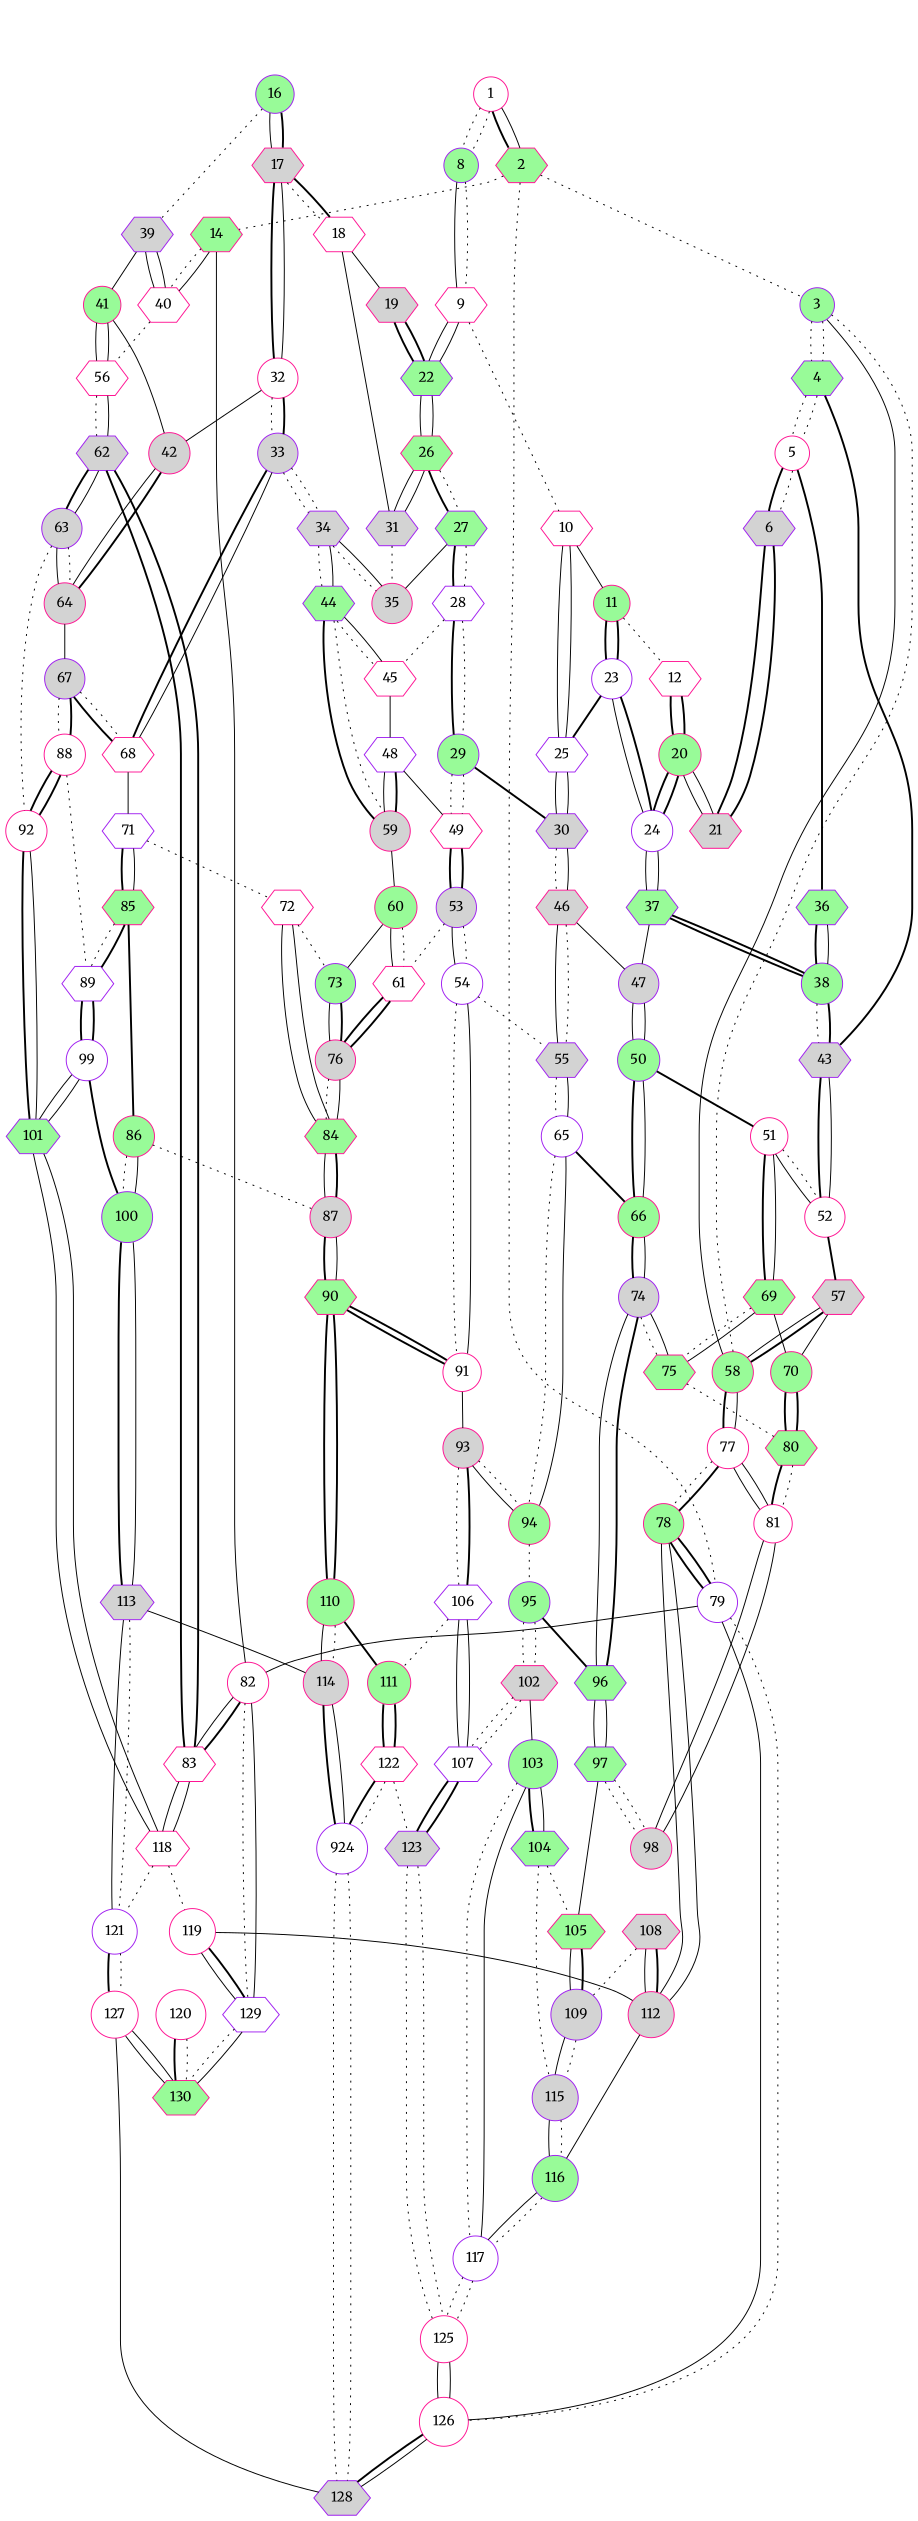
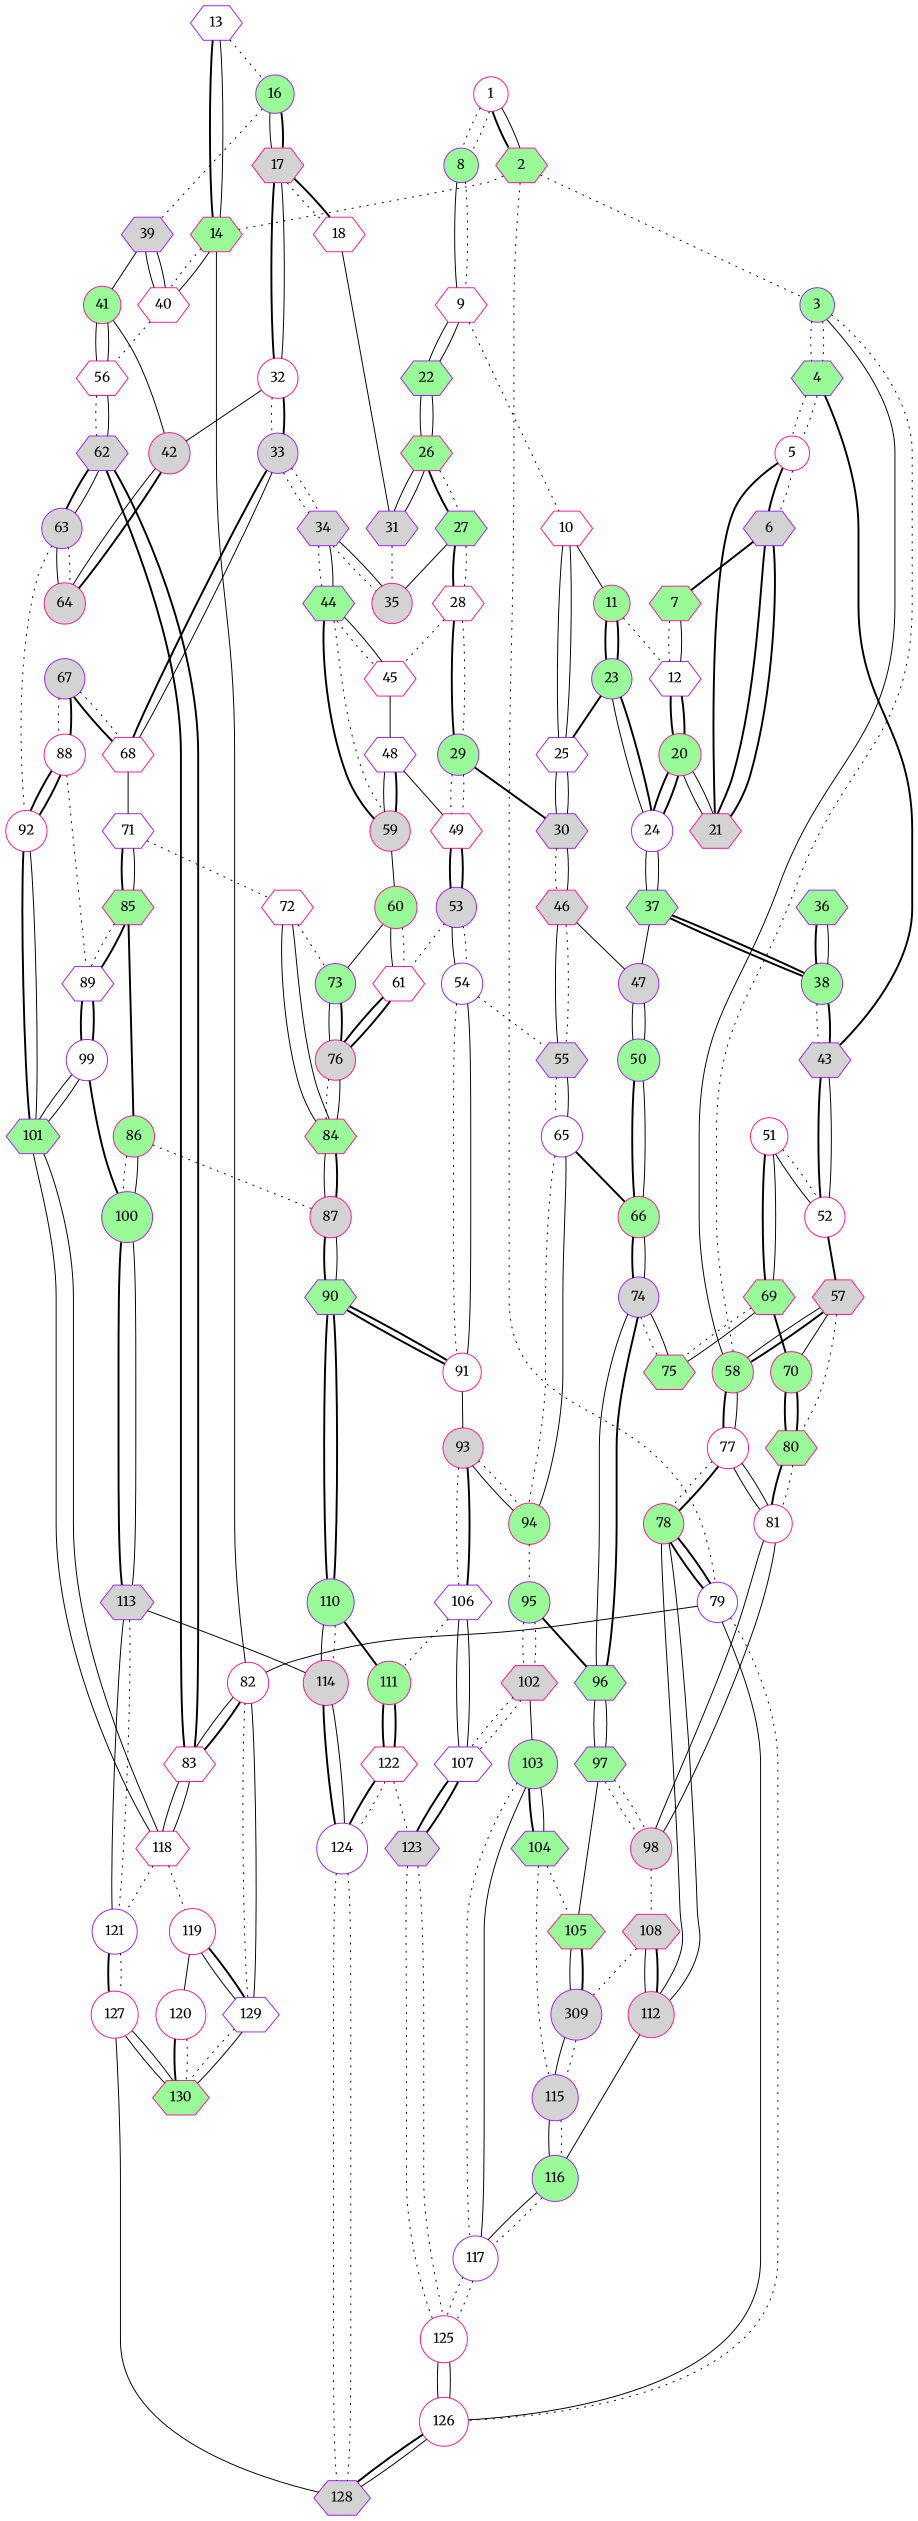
none -> (216, 23)
(392, 305) -> none
(458, 603) -> (458, 603)
none -> (675, 603)
(65, 641) -> none
(612, 679) -> (612, 679)
(675, 679) -> (675, 679)
(822, 679) -> (716, 628)
(707, 1100) -> none
(331, 1297) -> (331, 1297)
(778, 1328) -> (778, 1328)
(730, 1410) -> (826, 1375)
(331, 1602) -> (331, 1602)
(342, 1849) -> (342, 1849)
none -> (651, 1892)
(438, 1949) -> (187, 1972)
(576, 2015) -> (576, 2015)
